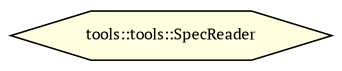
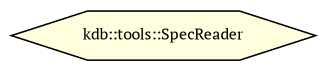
(171, 36) -> (163, 36)
